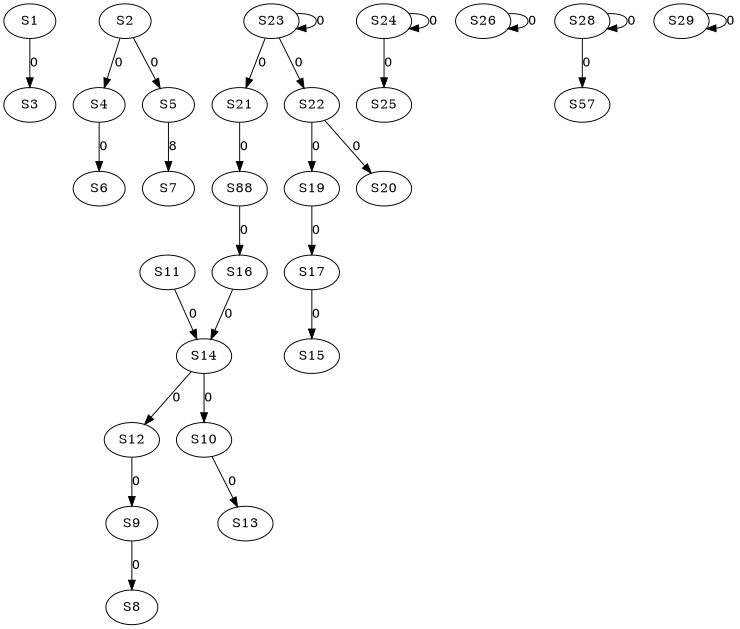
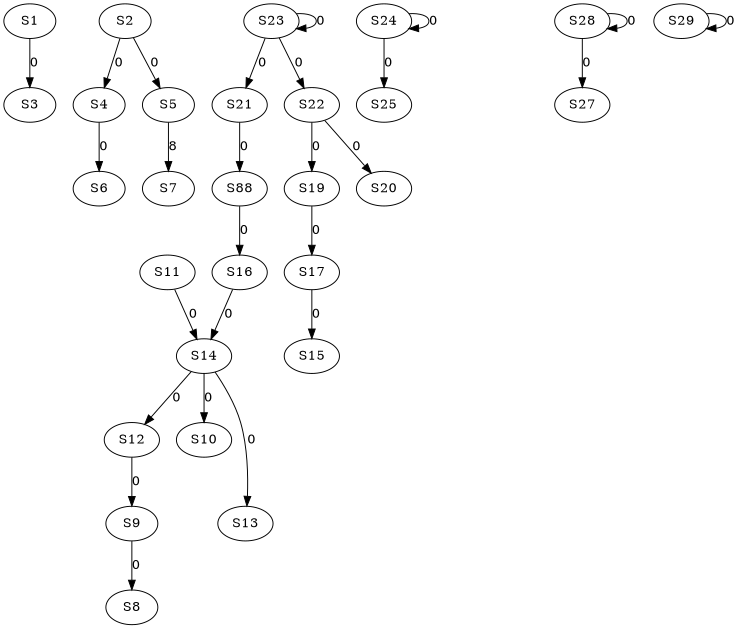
(483, 21) -> none
(582, 105) -> (582, 105)
(223, 477) -> (243, 431)
